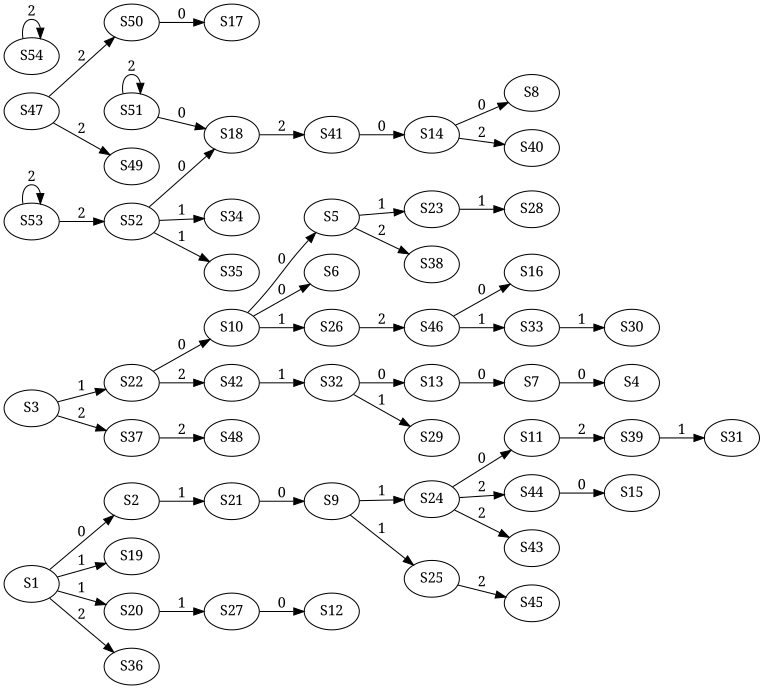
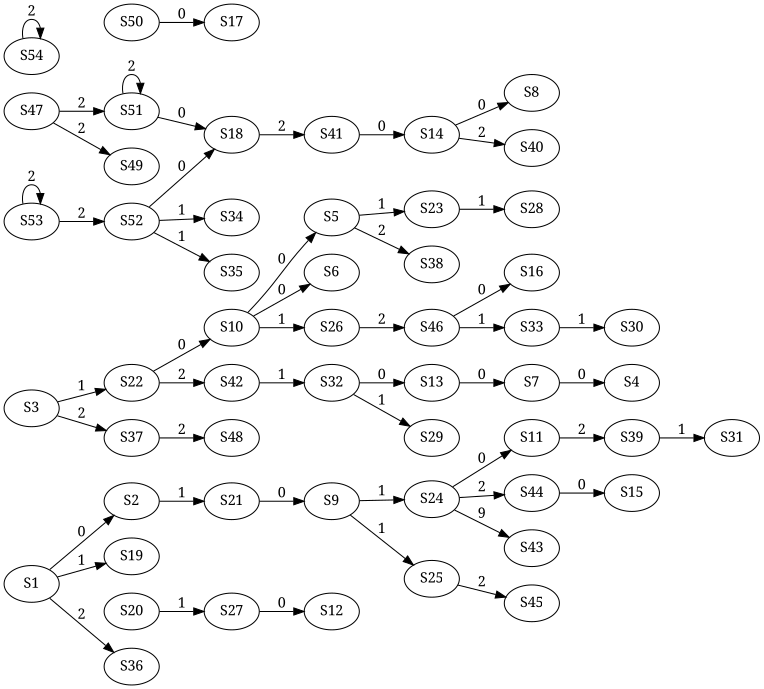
(78, 70) -> (76, 111)
(482, 514) -> (482, 514)
(77, 596) -> none
